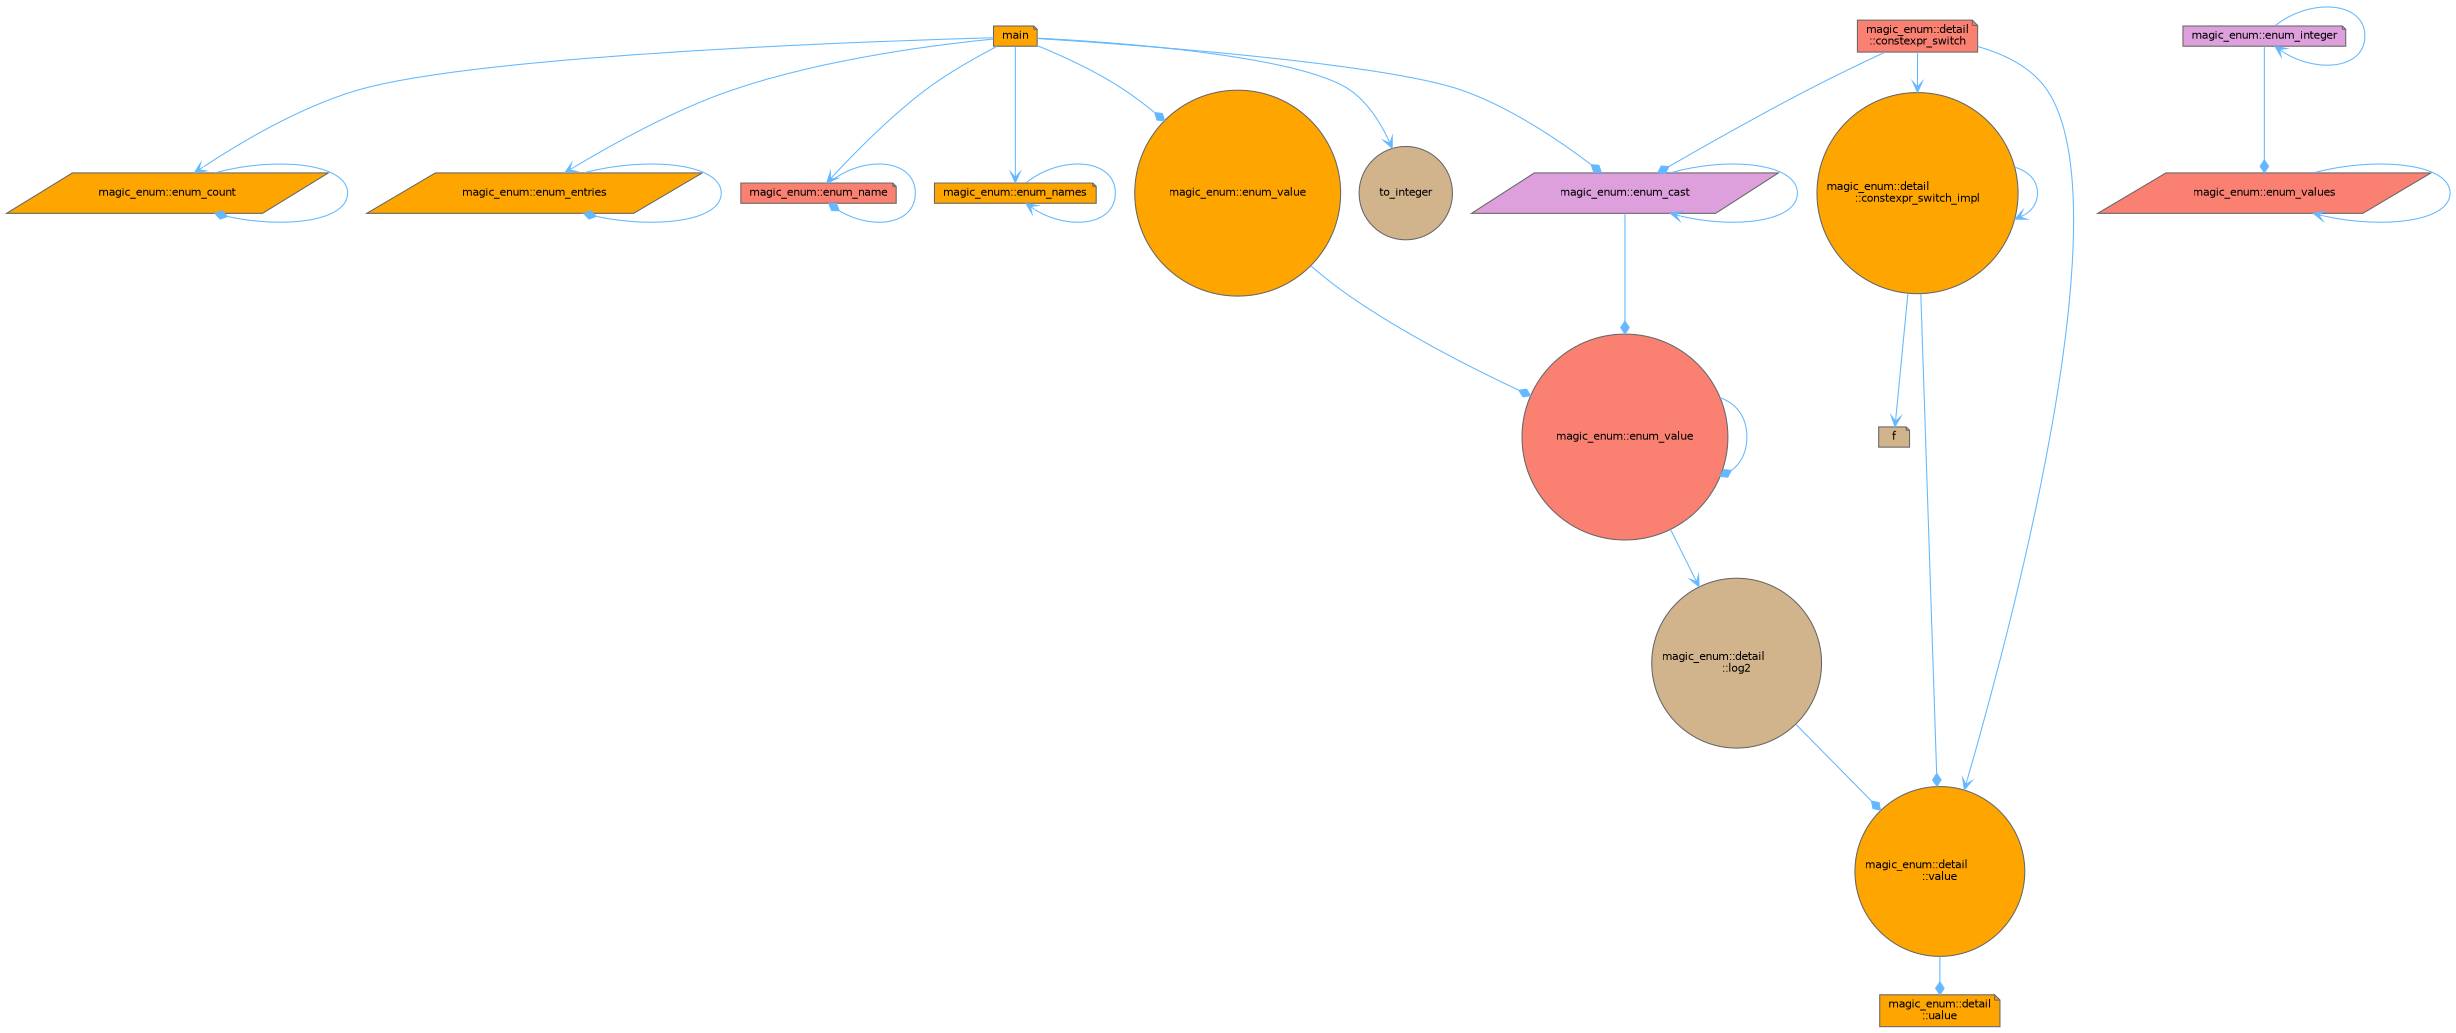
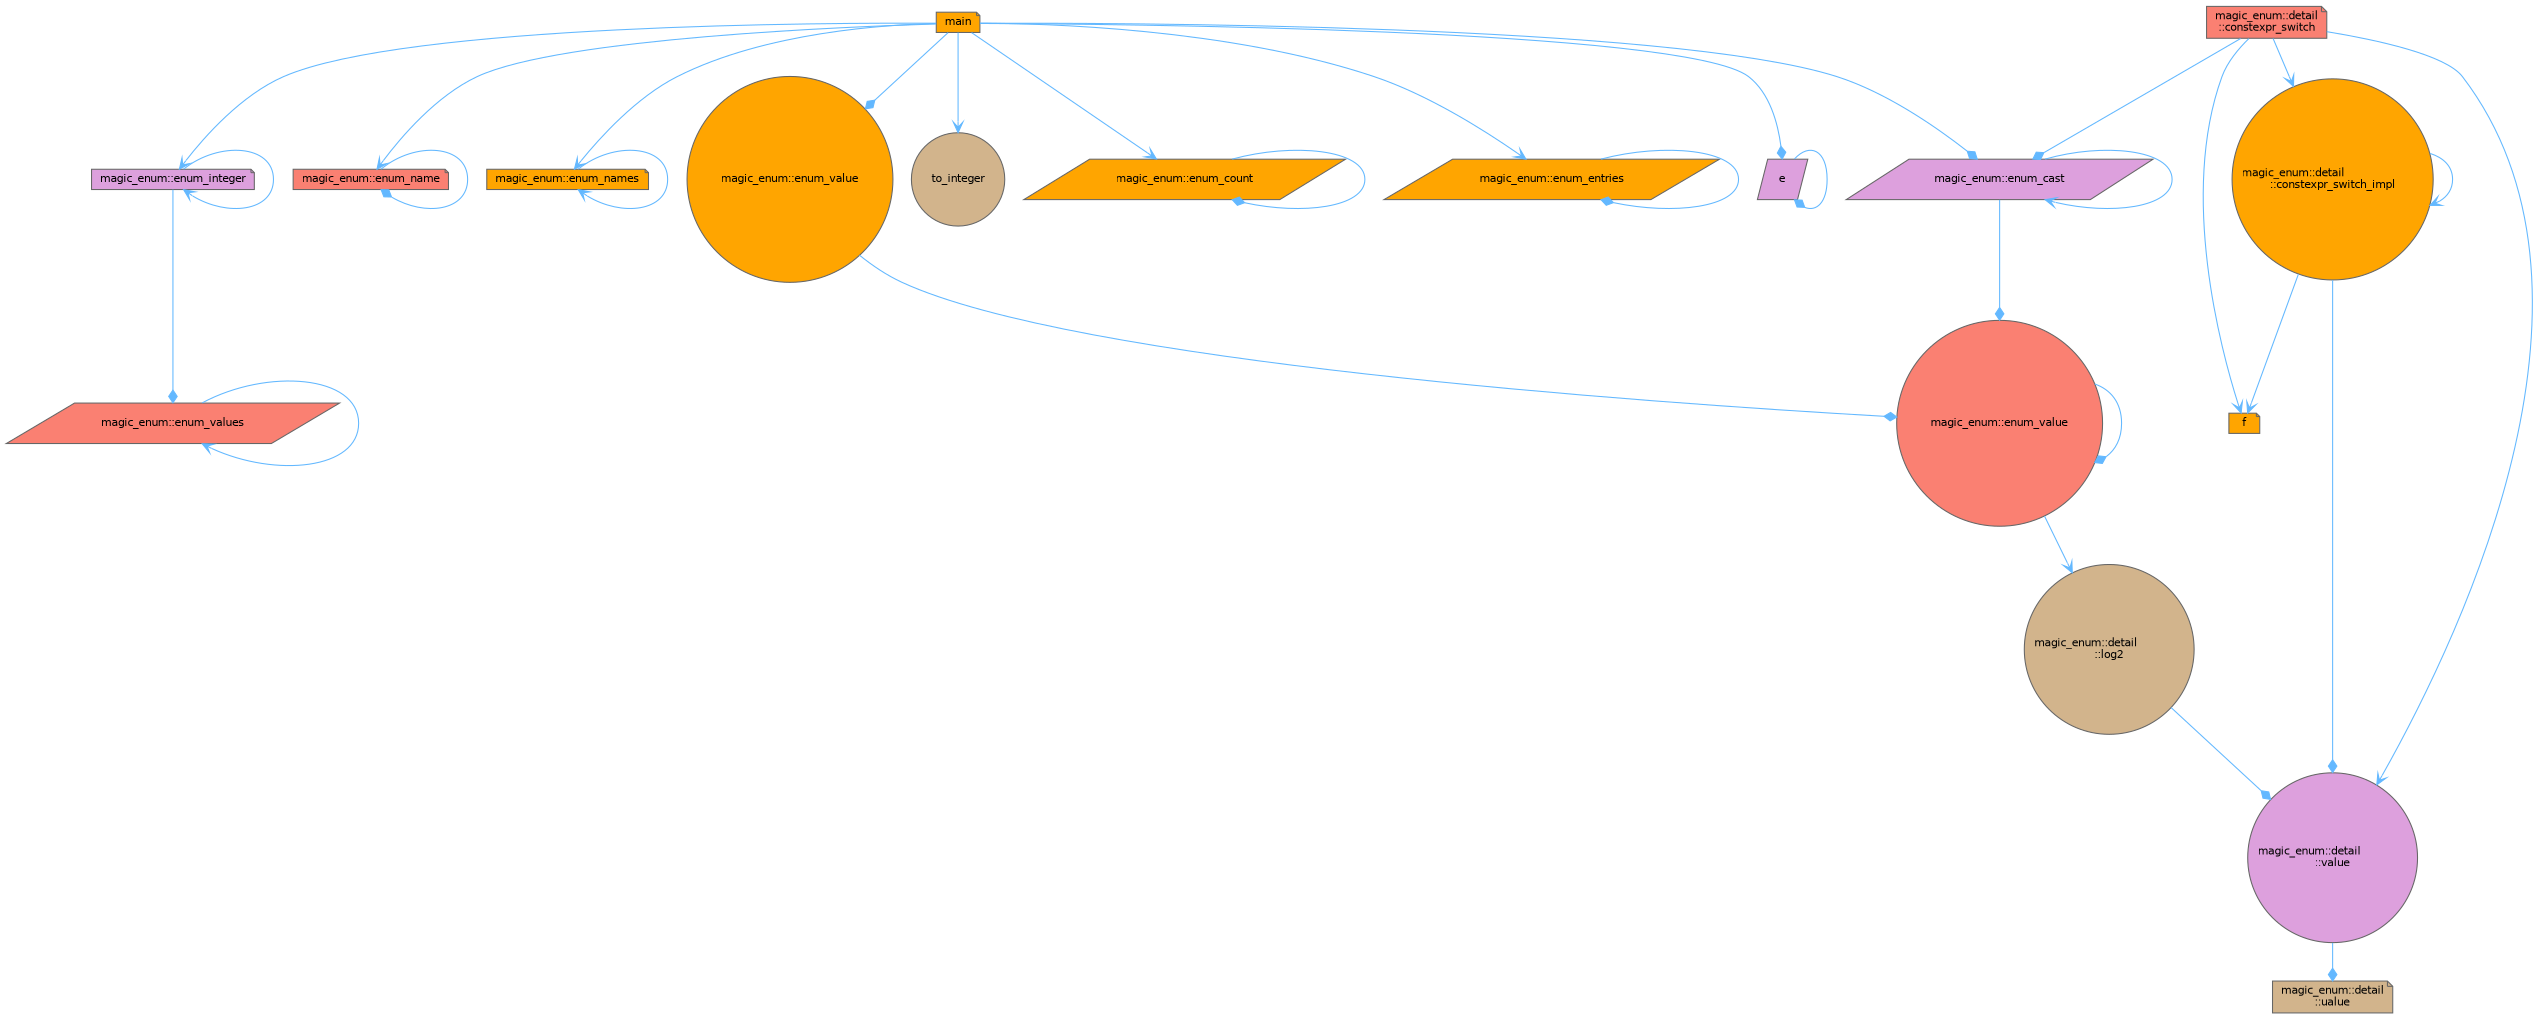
none -> (543, 35)
none -> (1783, 179)
none -> (2204, 217)
(1894, 437) -> (2244, 423)
(1940, 871) -> (2333, 858)
(1940, 1011) -> (2333, 997)
